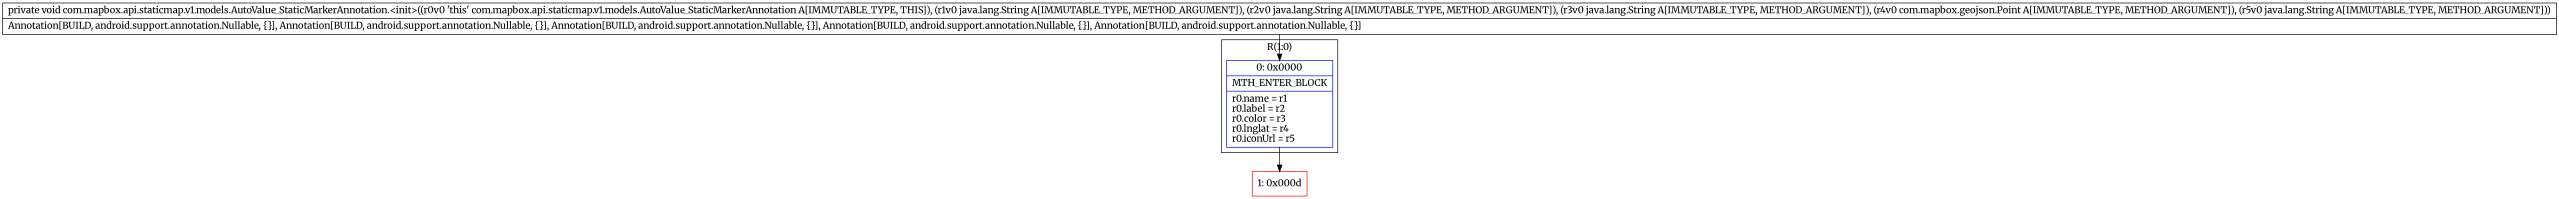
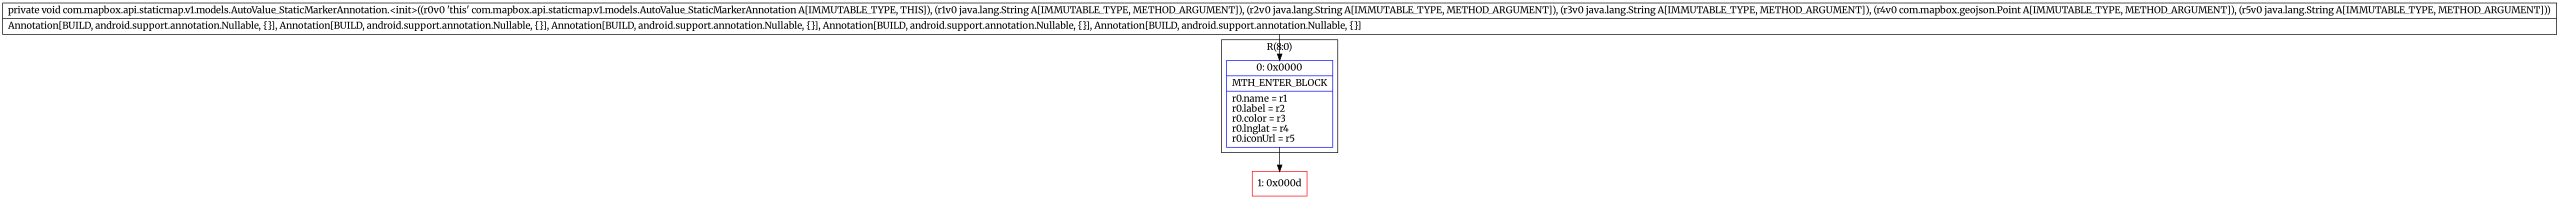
(1280, 47) -> (1280, 47)
